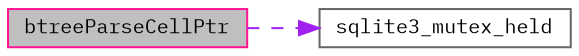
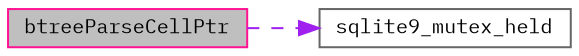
(445, 28) -> (445, 28)
